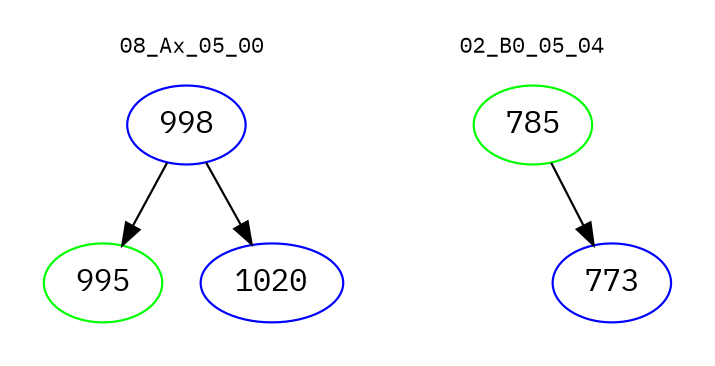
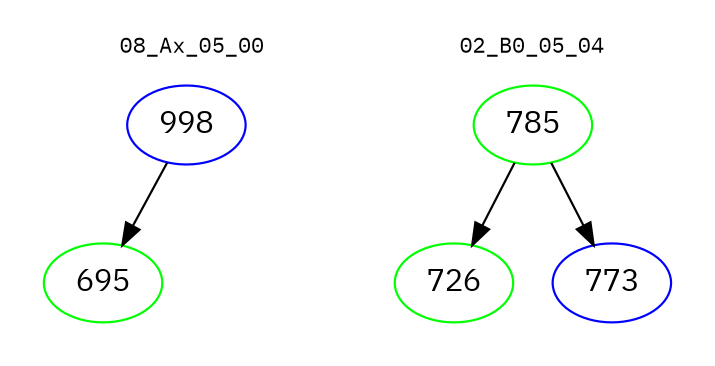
(103, 283) -> (103, 283)
(272, 283) -> none
none -> (454, 283)
